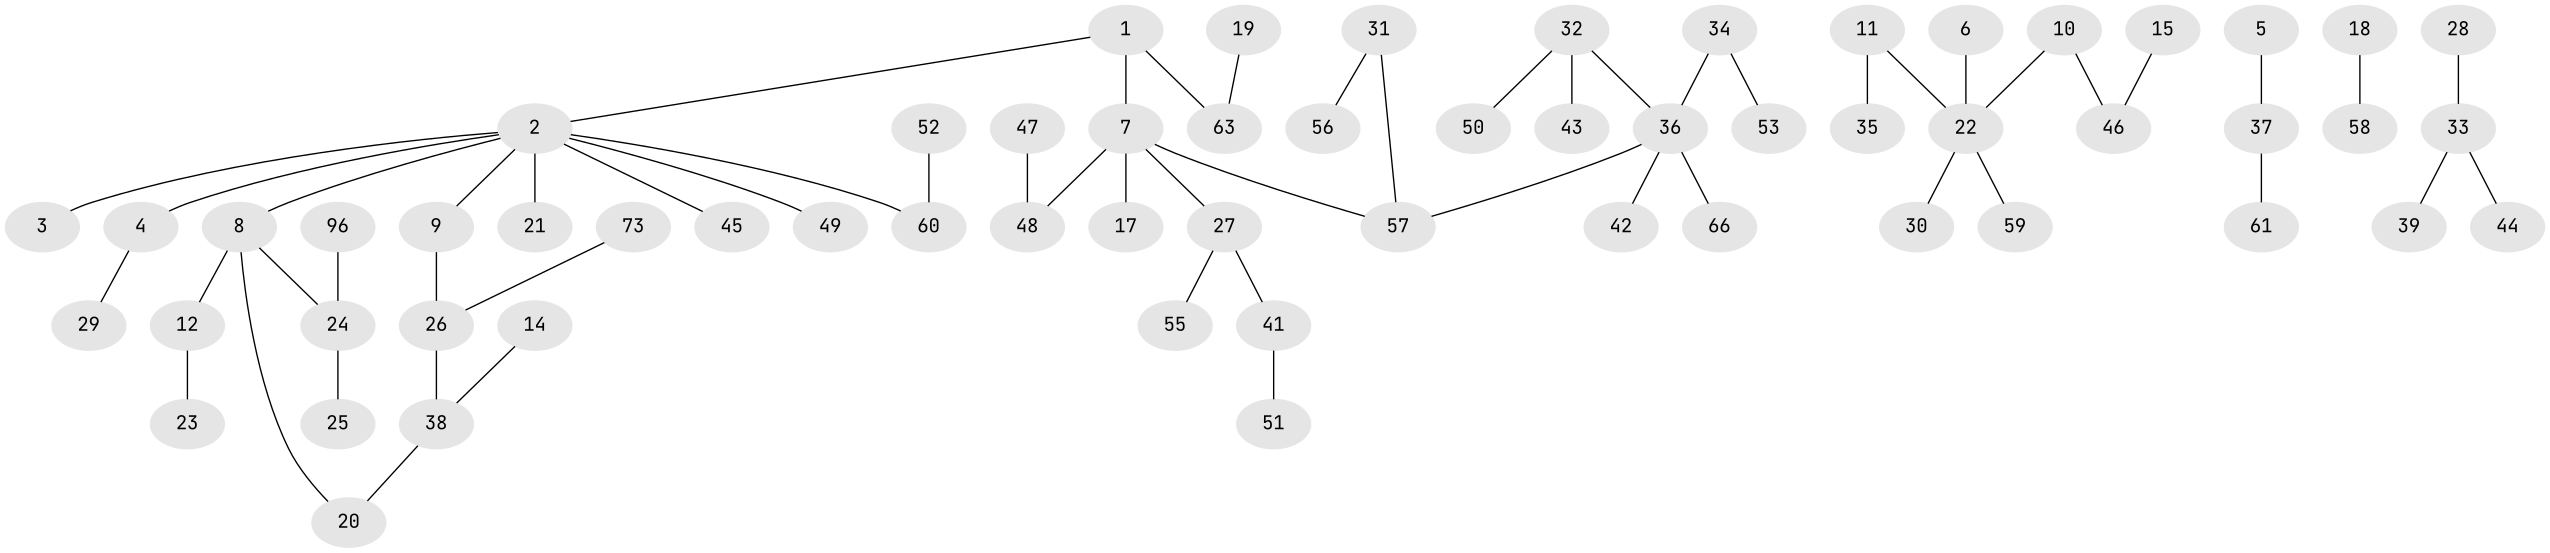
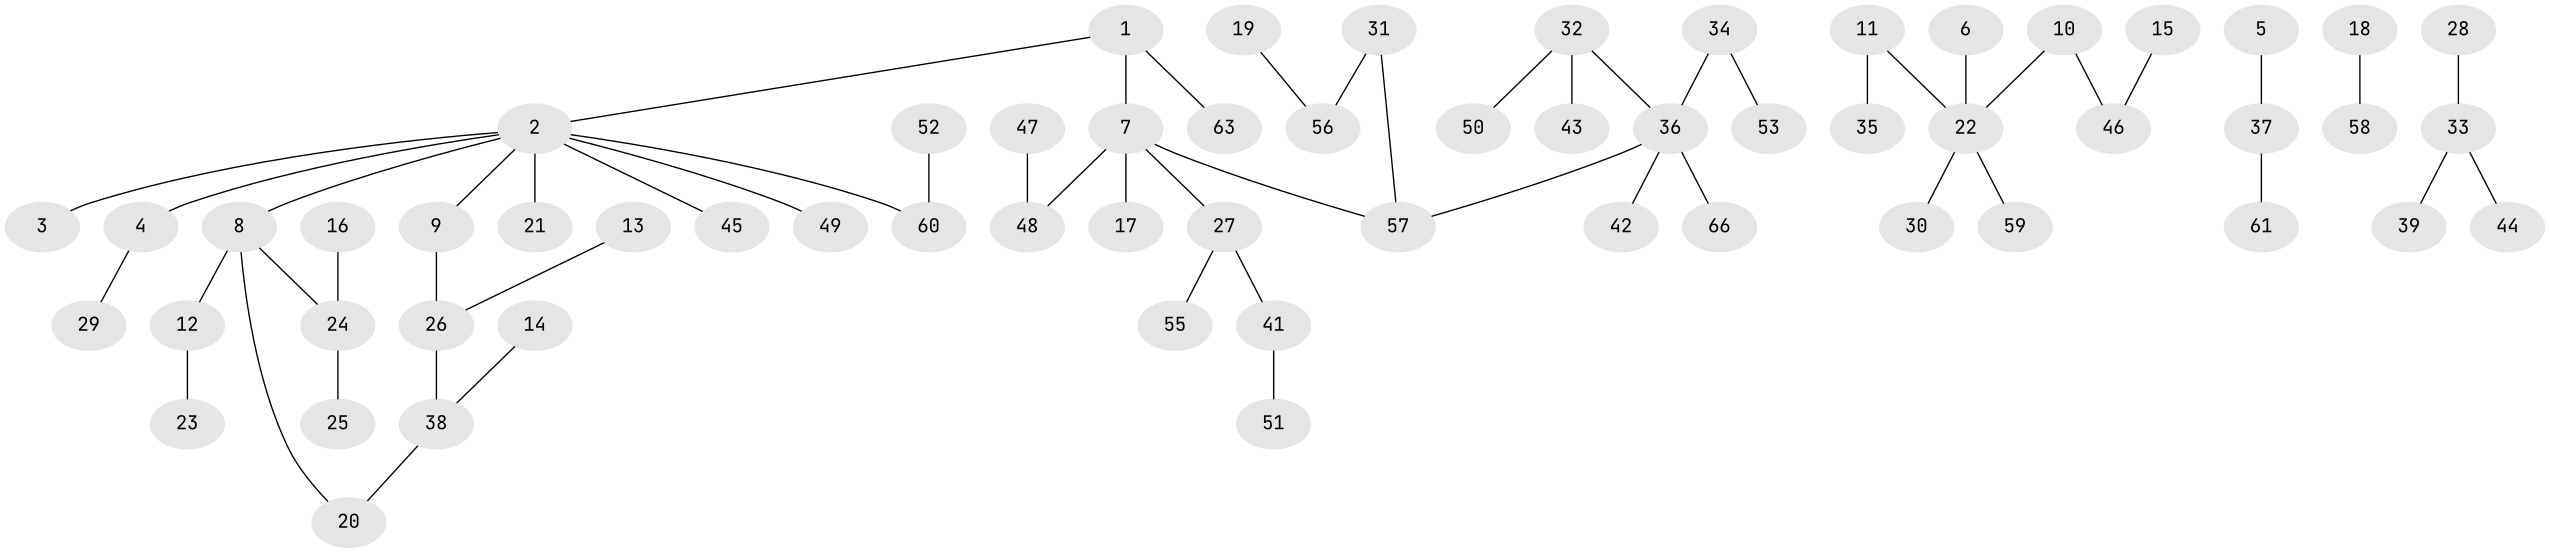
(1234, 79) -> (1283, 79)
(338, 227) -> (338, 227)
(633, 227) -> (633, 227)
